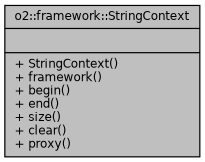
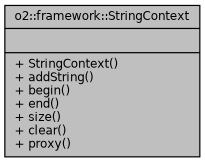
(59, 78) -> (55, 78)
